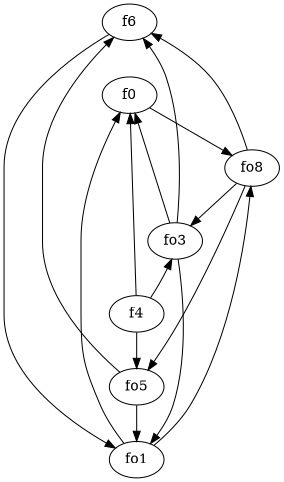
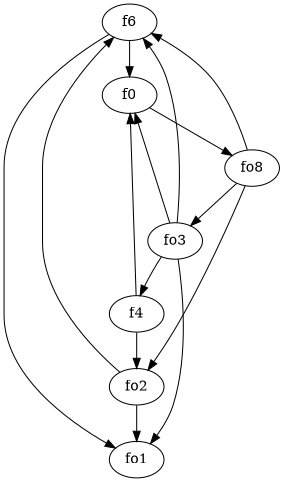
(159, 283) -> (152, 271)
(81, 284) -> (130, 54)
(223, 330) -> none
(137, 387) -> (137, 387)
